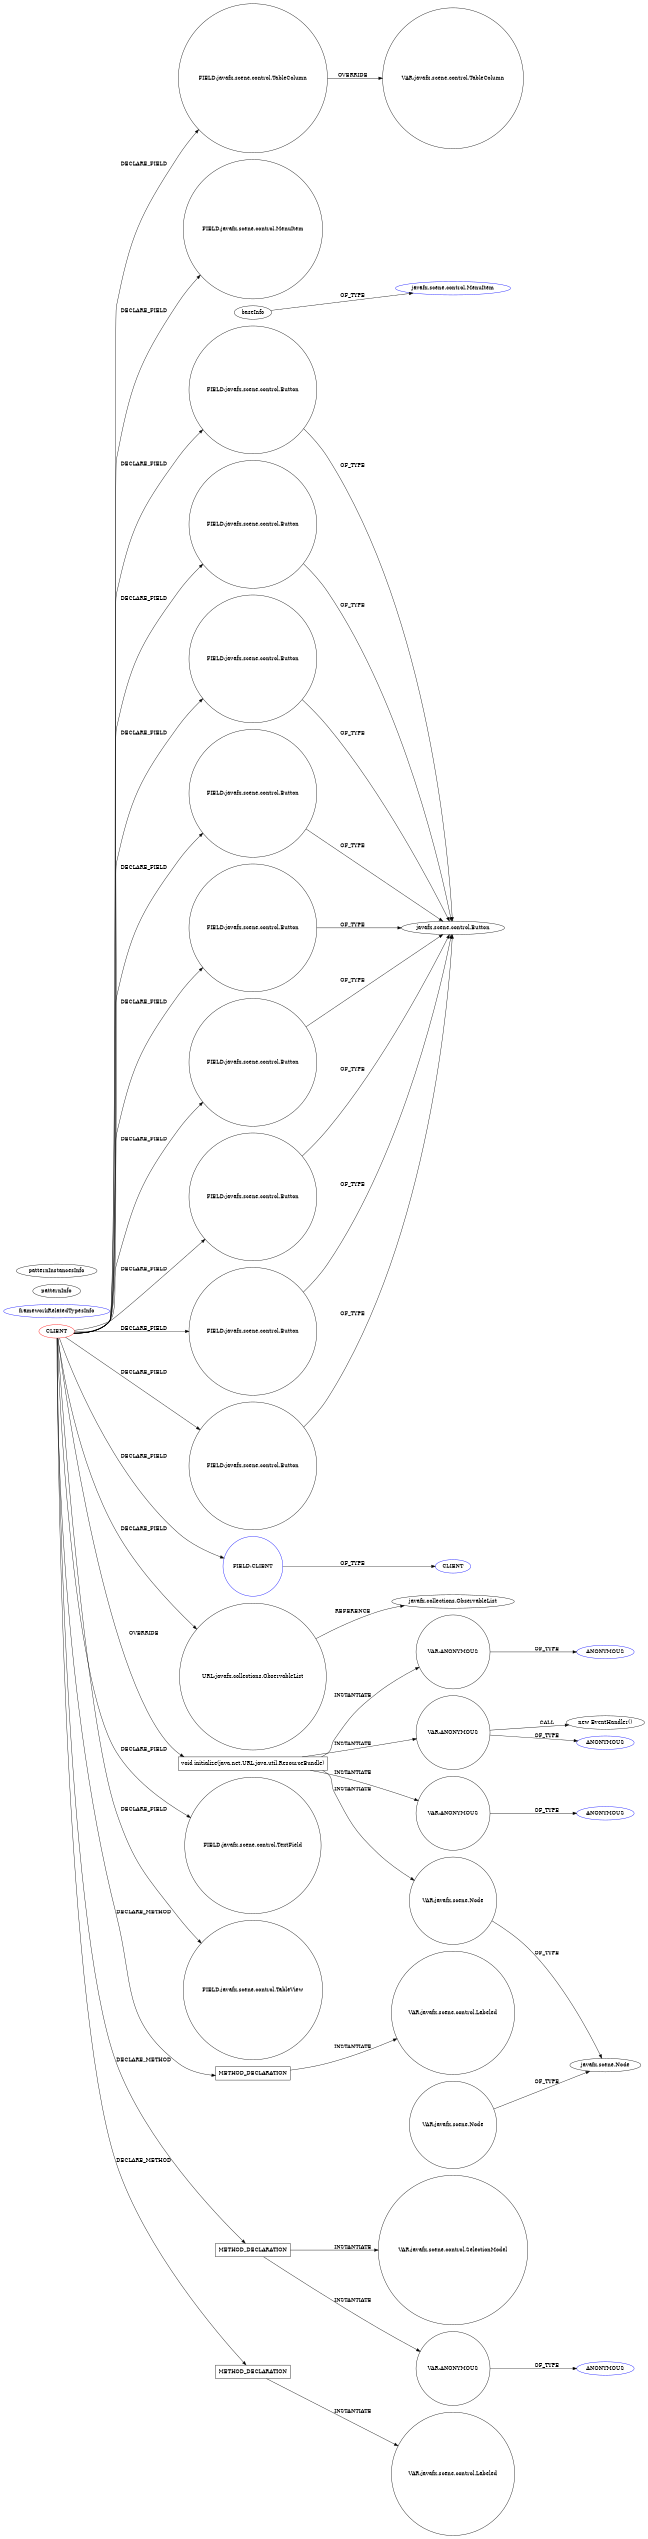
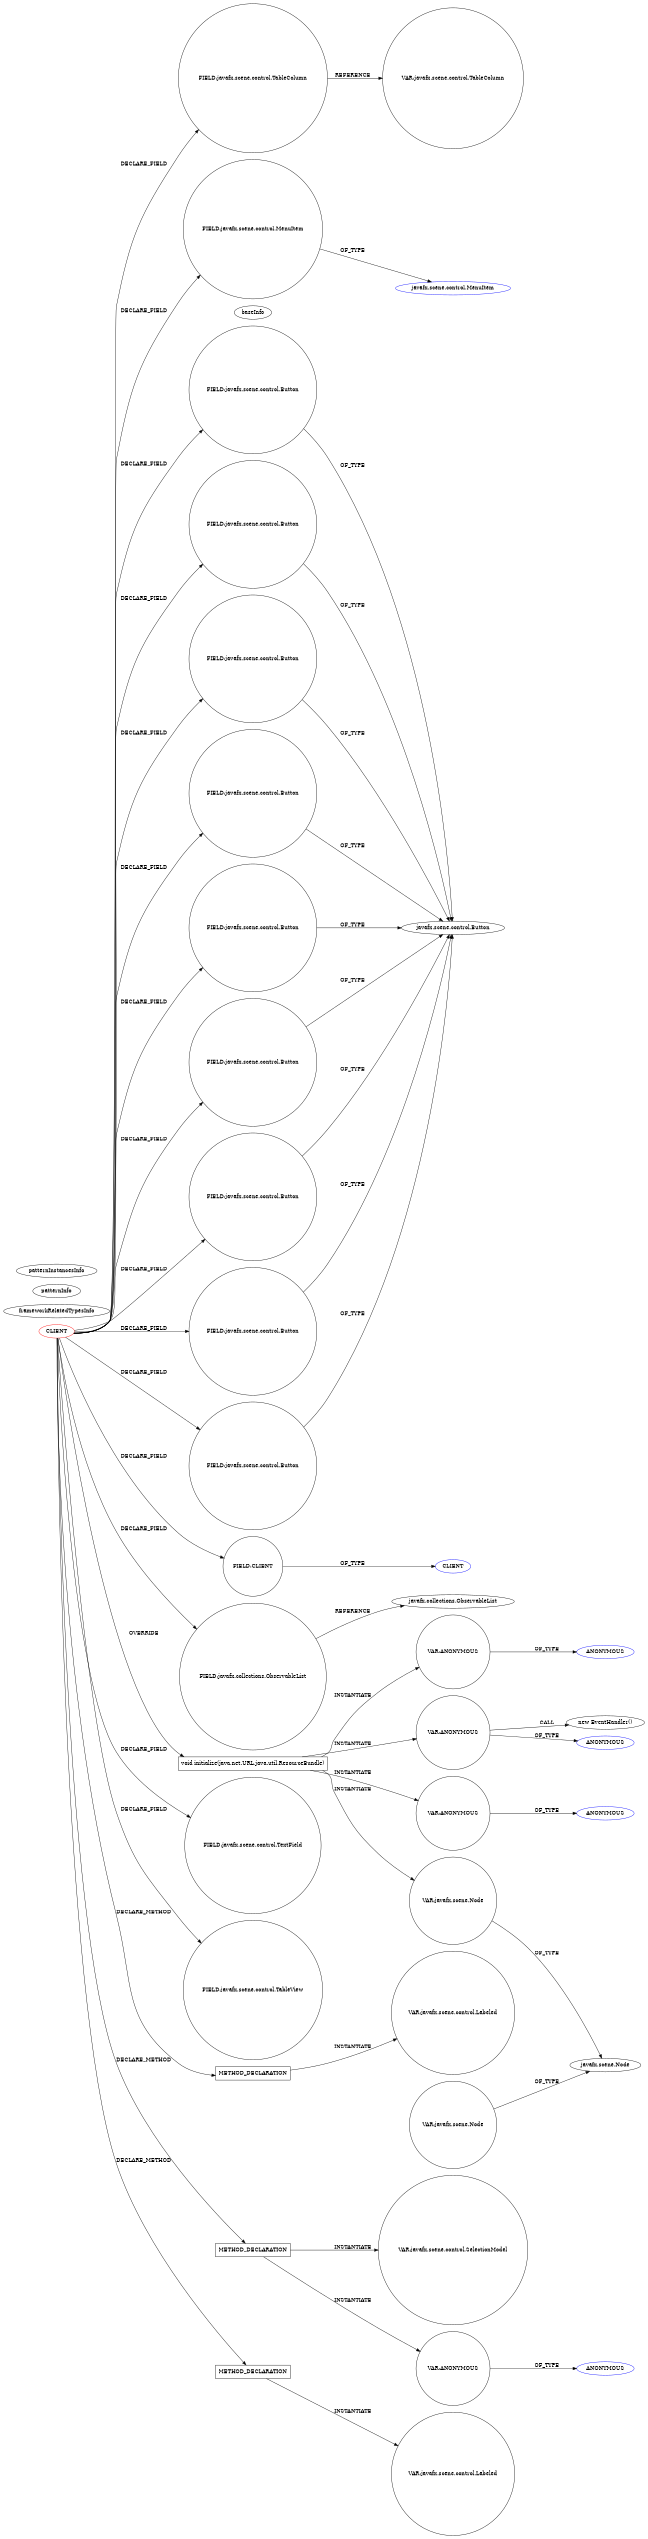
(353, 75) -> (353, 75)
(340, 302) -> (374, 265)
(57, 1311) -> (57, 1311)
(253, 1566) -> (253, 1566)
(253, 1677) -> (253, 1677)
